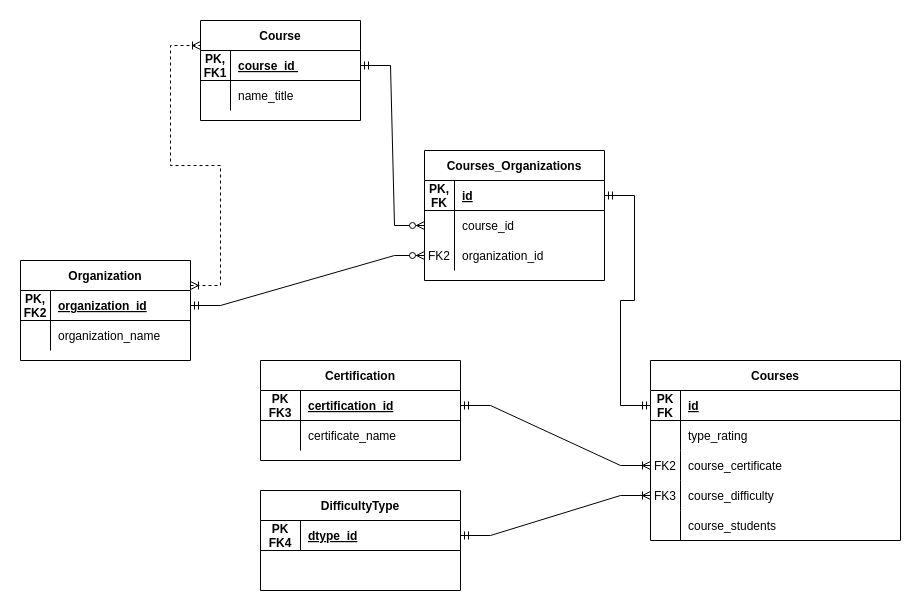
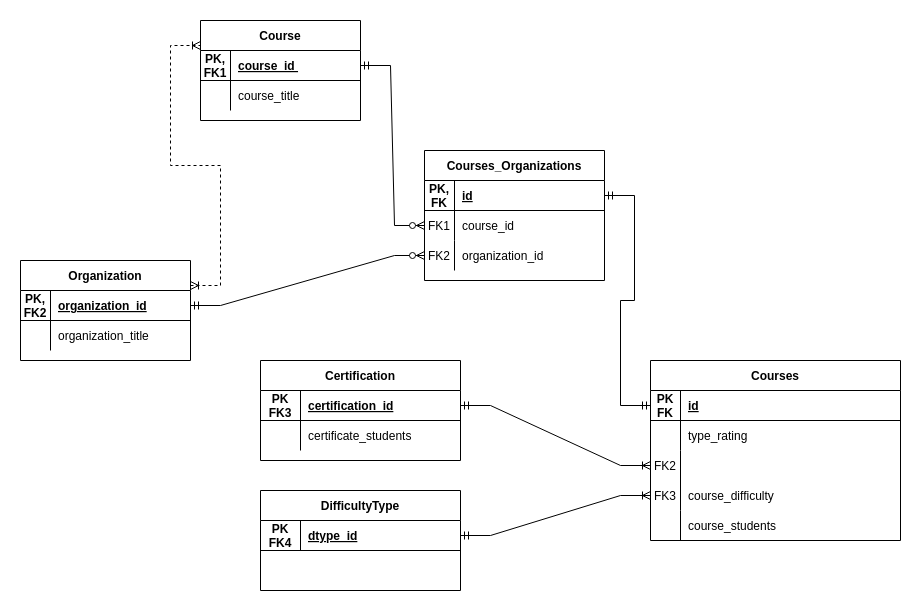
(268, 96) -> (275, 96)
none -> (440, 226)
(112, 336) -> (112, 336)
(359, 436) -> (372, 436)
(791, 466) -> none
